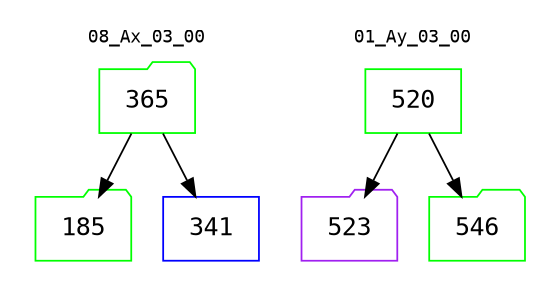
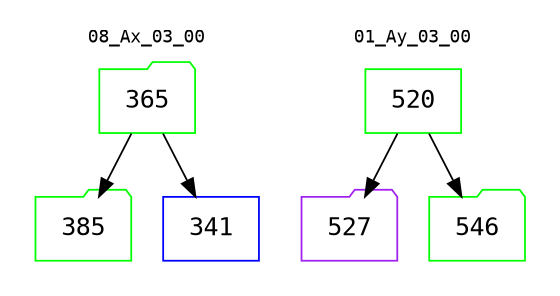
(83, 229) -> (83, 229)
(349, 229) -> (349, 229)
